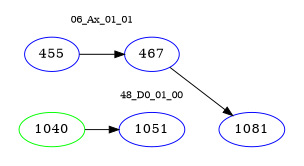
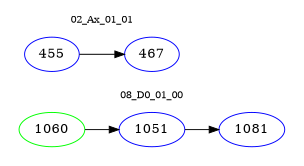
(102, 20) -> (102, 20)
(203, 93) -> (197, 130)
(152, 96) -> (152, 96)
(52, 130) -> (52, 130)
